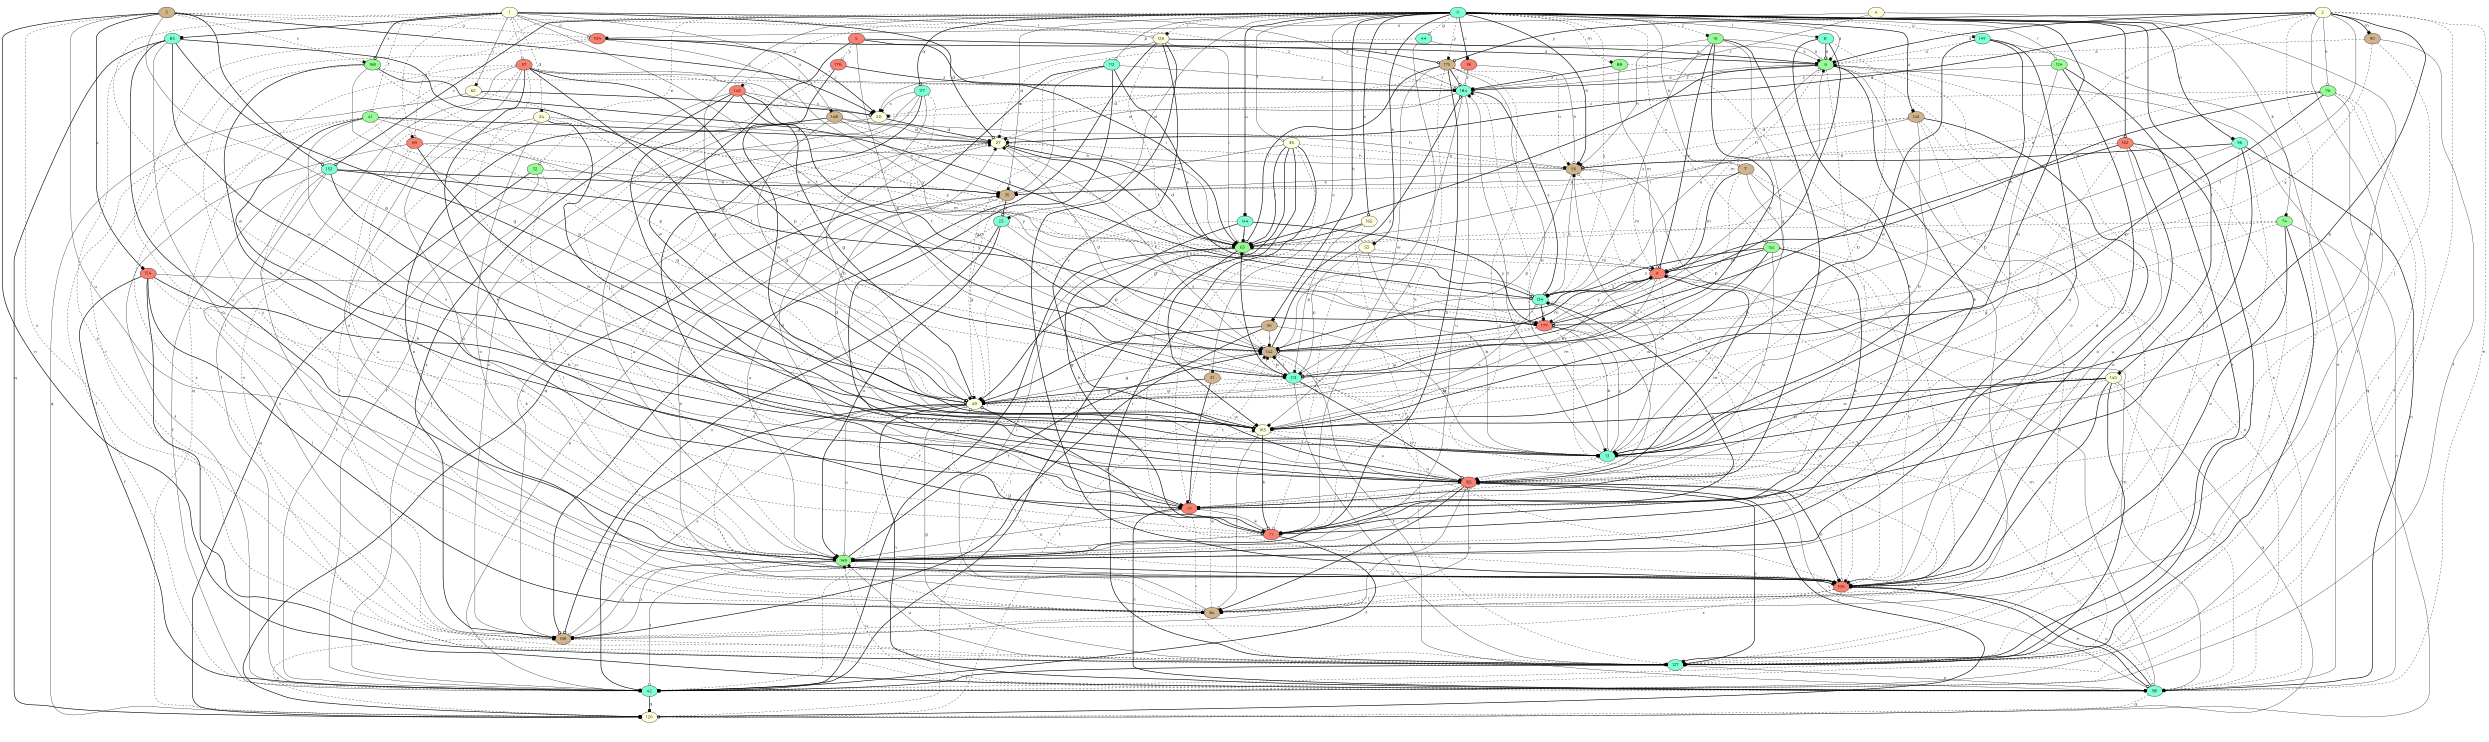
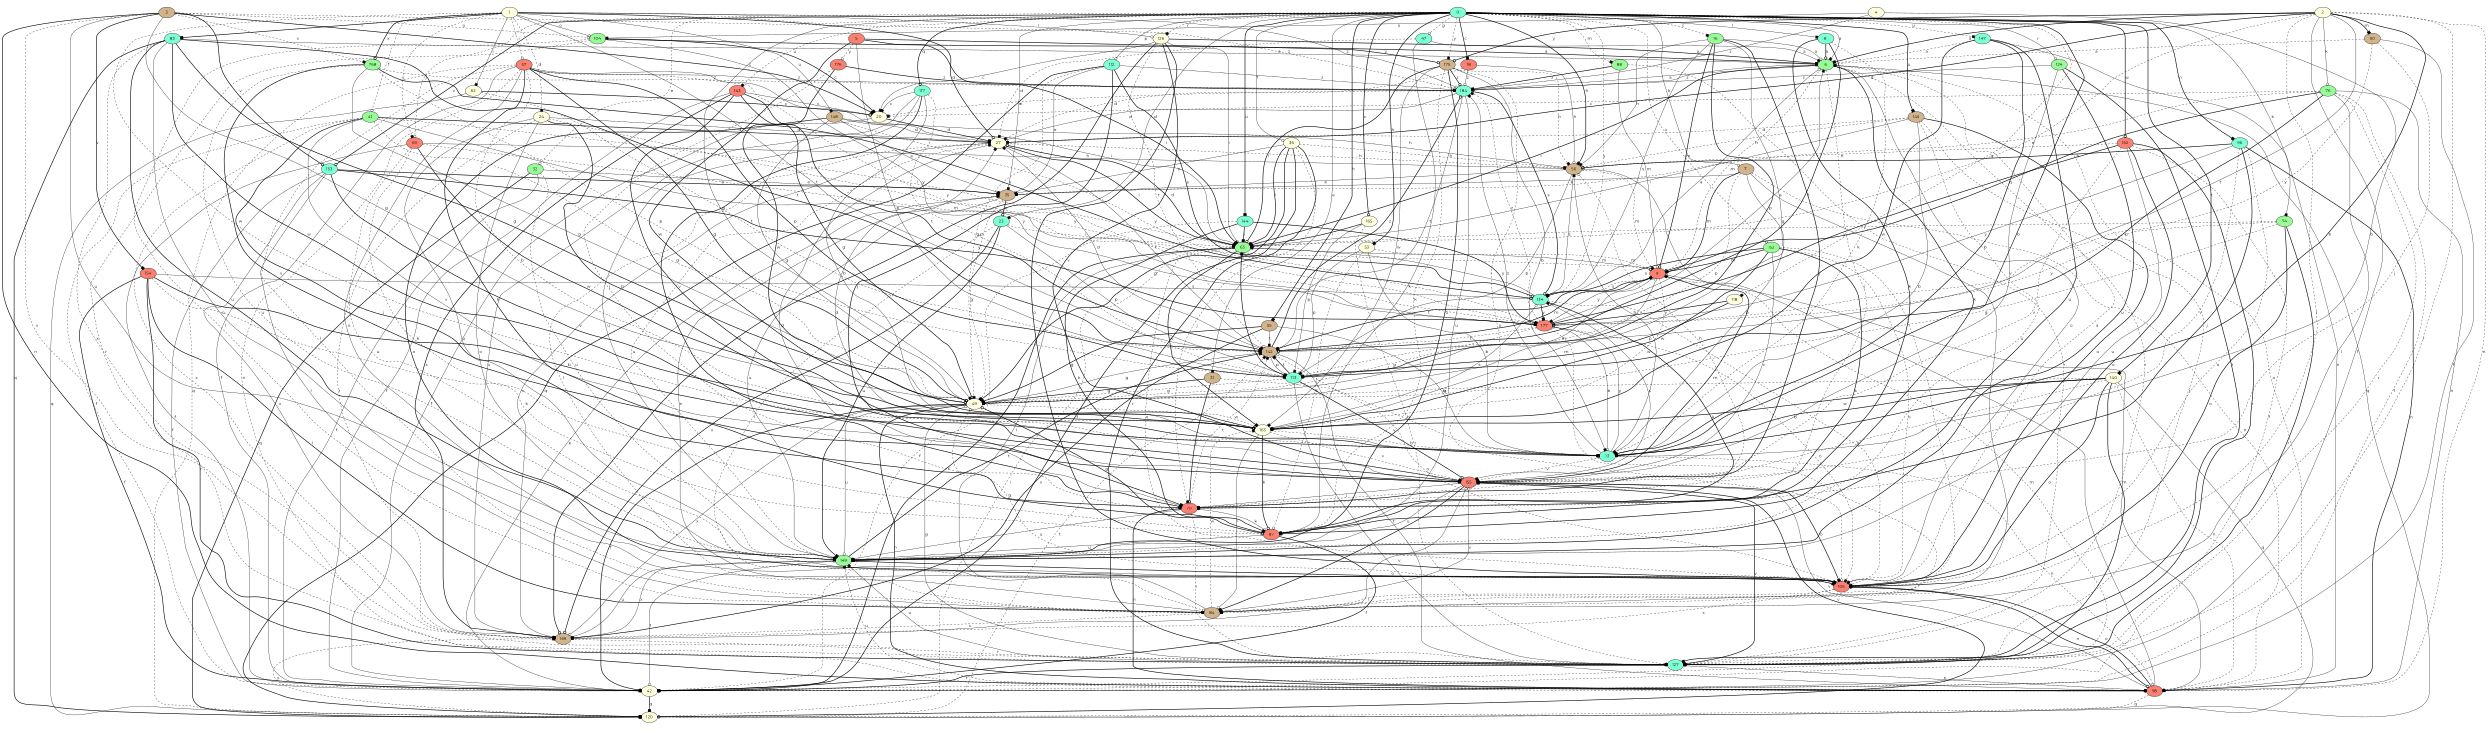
(598, 39) -> (598, 39)
(1424, 39) -> (1424, 39)
none -> (998, 50)
(373, 65) -> (373, 65)
(2011, 182) -> (2011, 182)
(1859, 247) -> (1859, 247)
none -> (1735, 300)
(1276, 367) -> (1276, 367)
(1271, 535) -> (1271, 535)
(2395, 540) -> (2438, 462)
(650, 691) -> (650, 691)
(2155, 691) -> (2155, 691)
